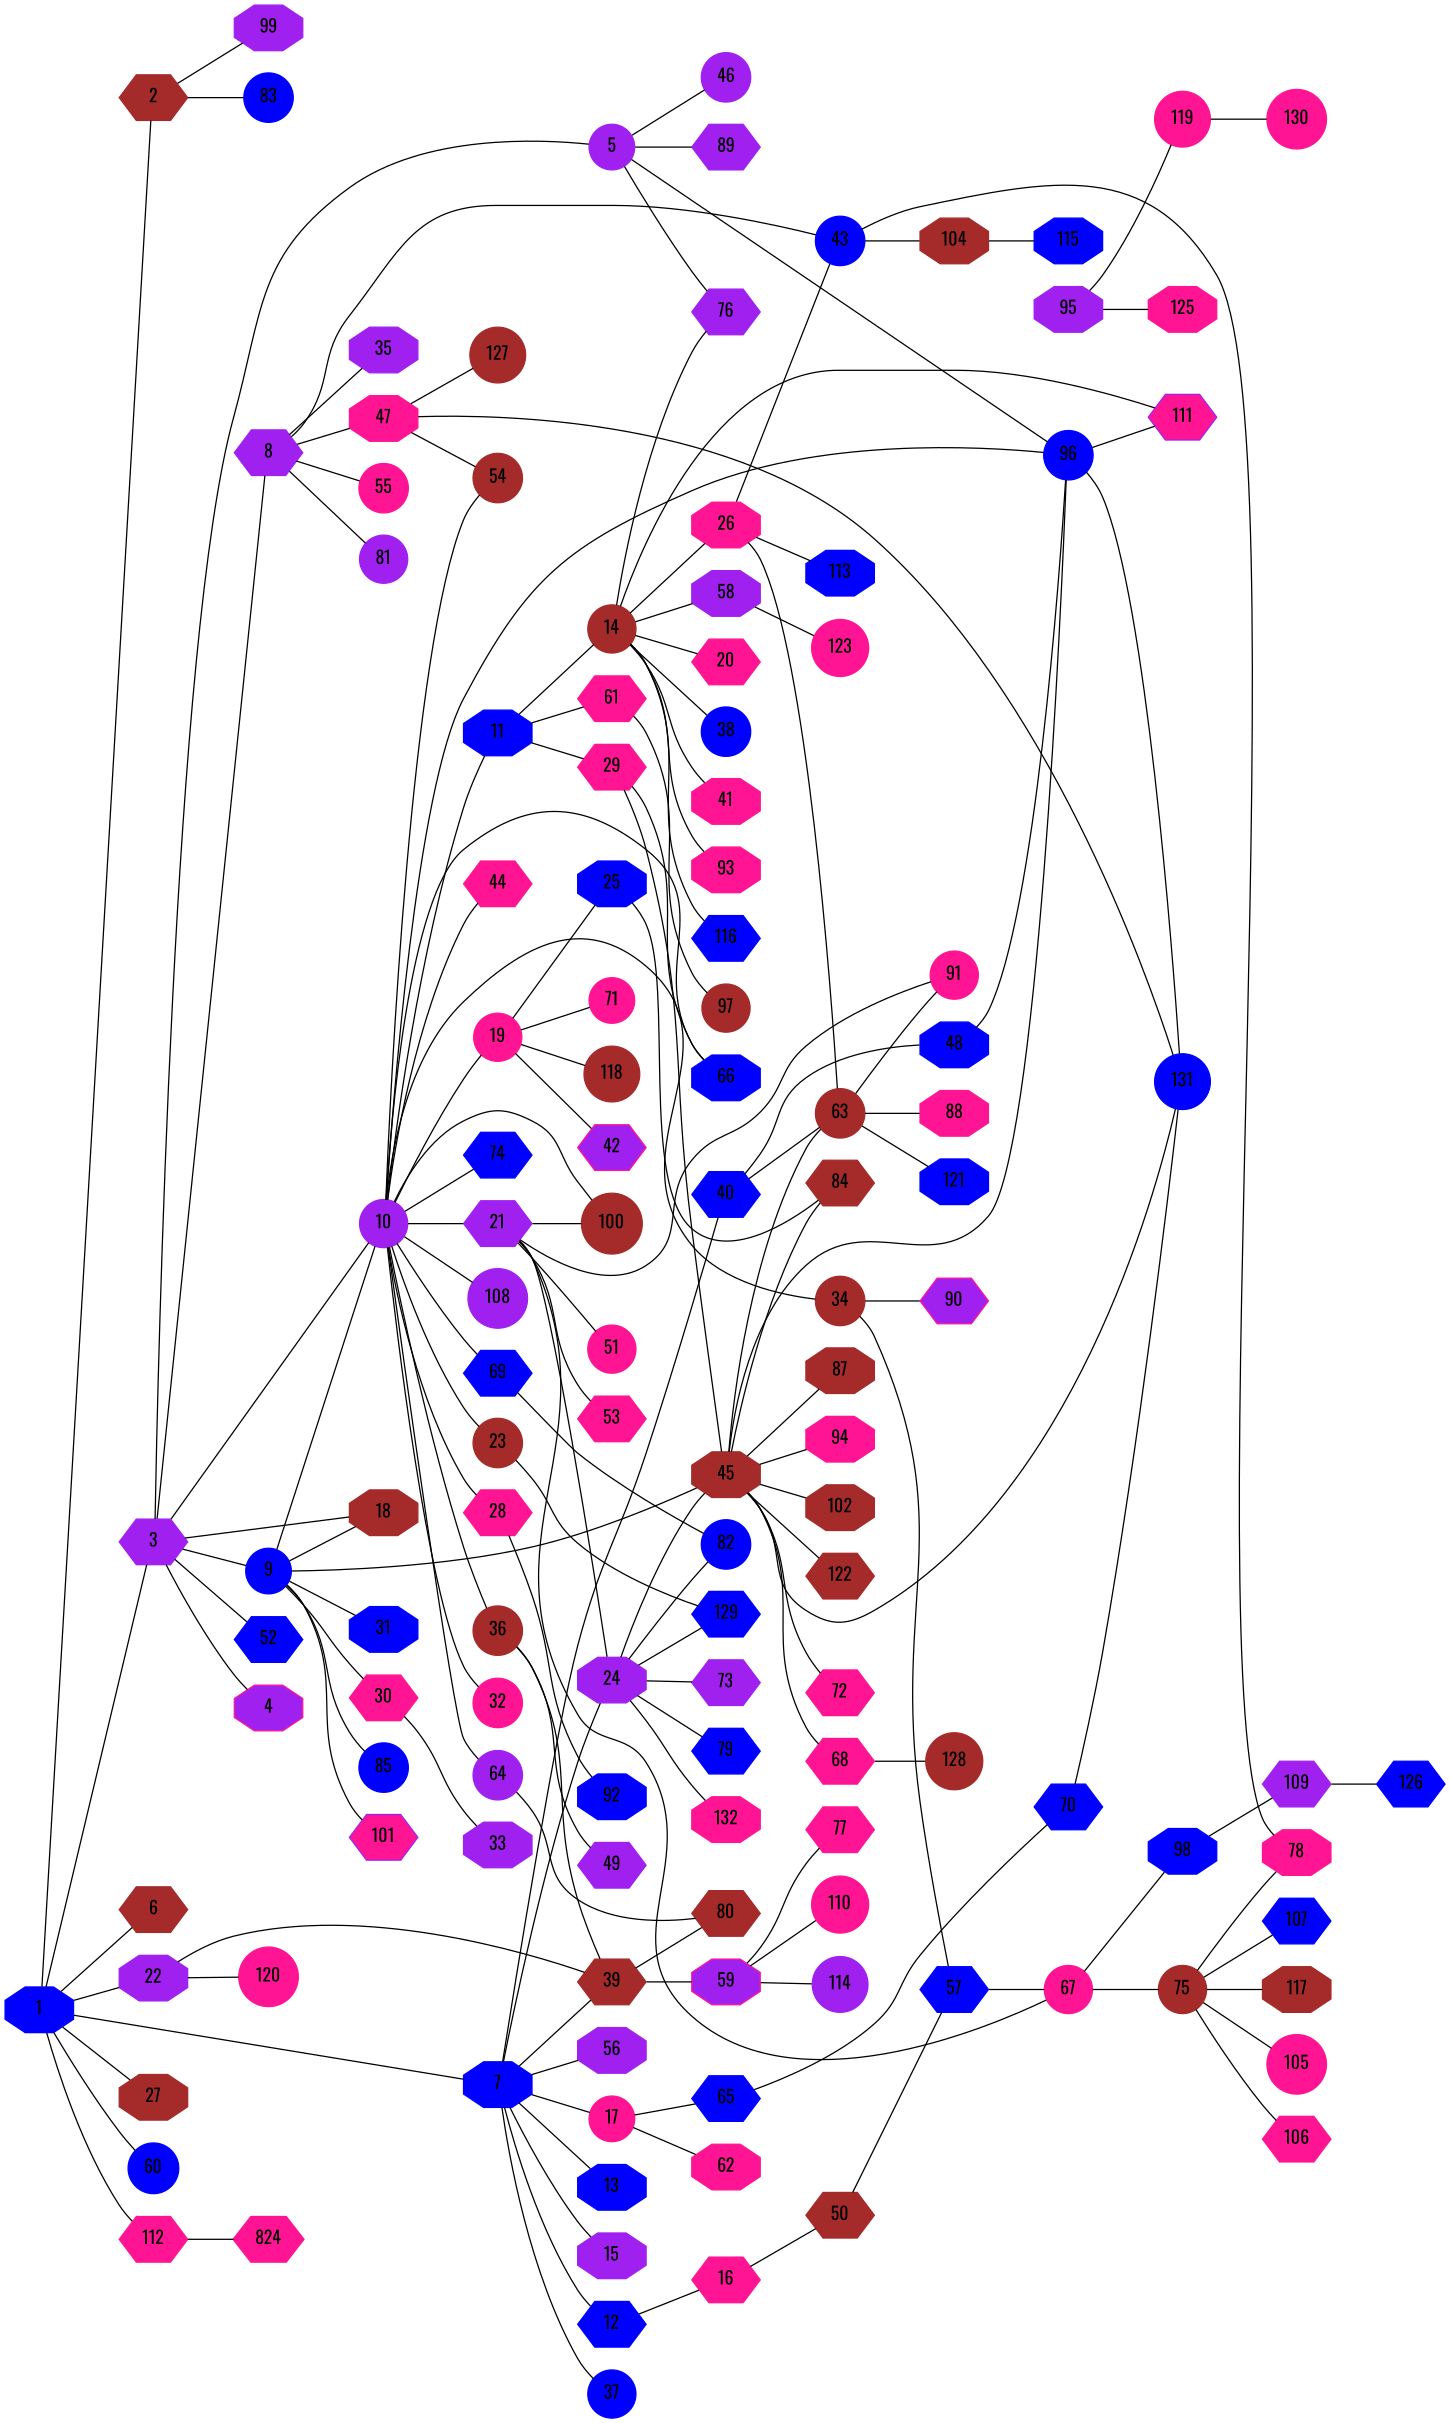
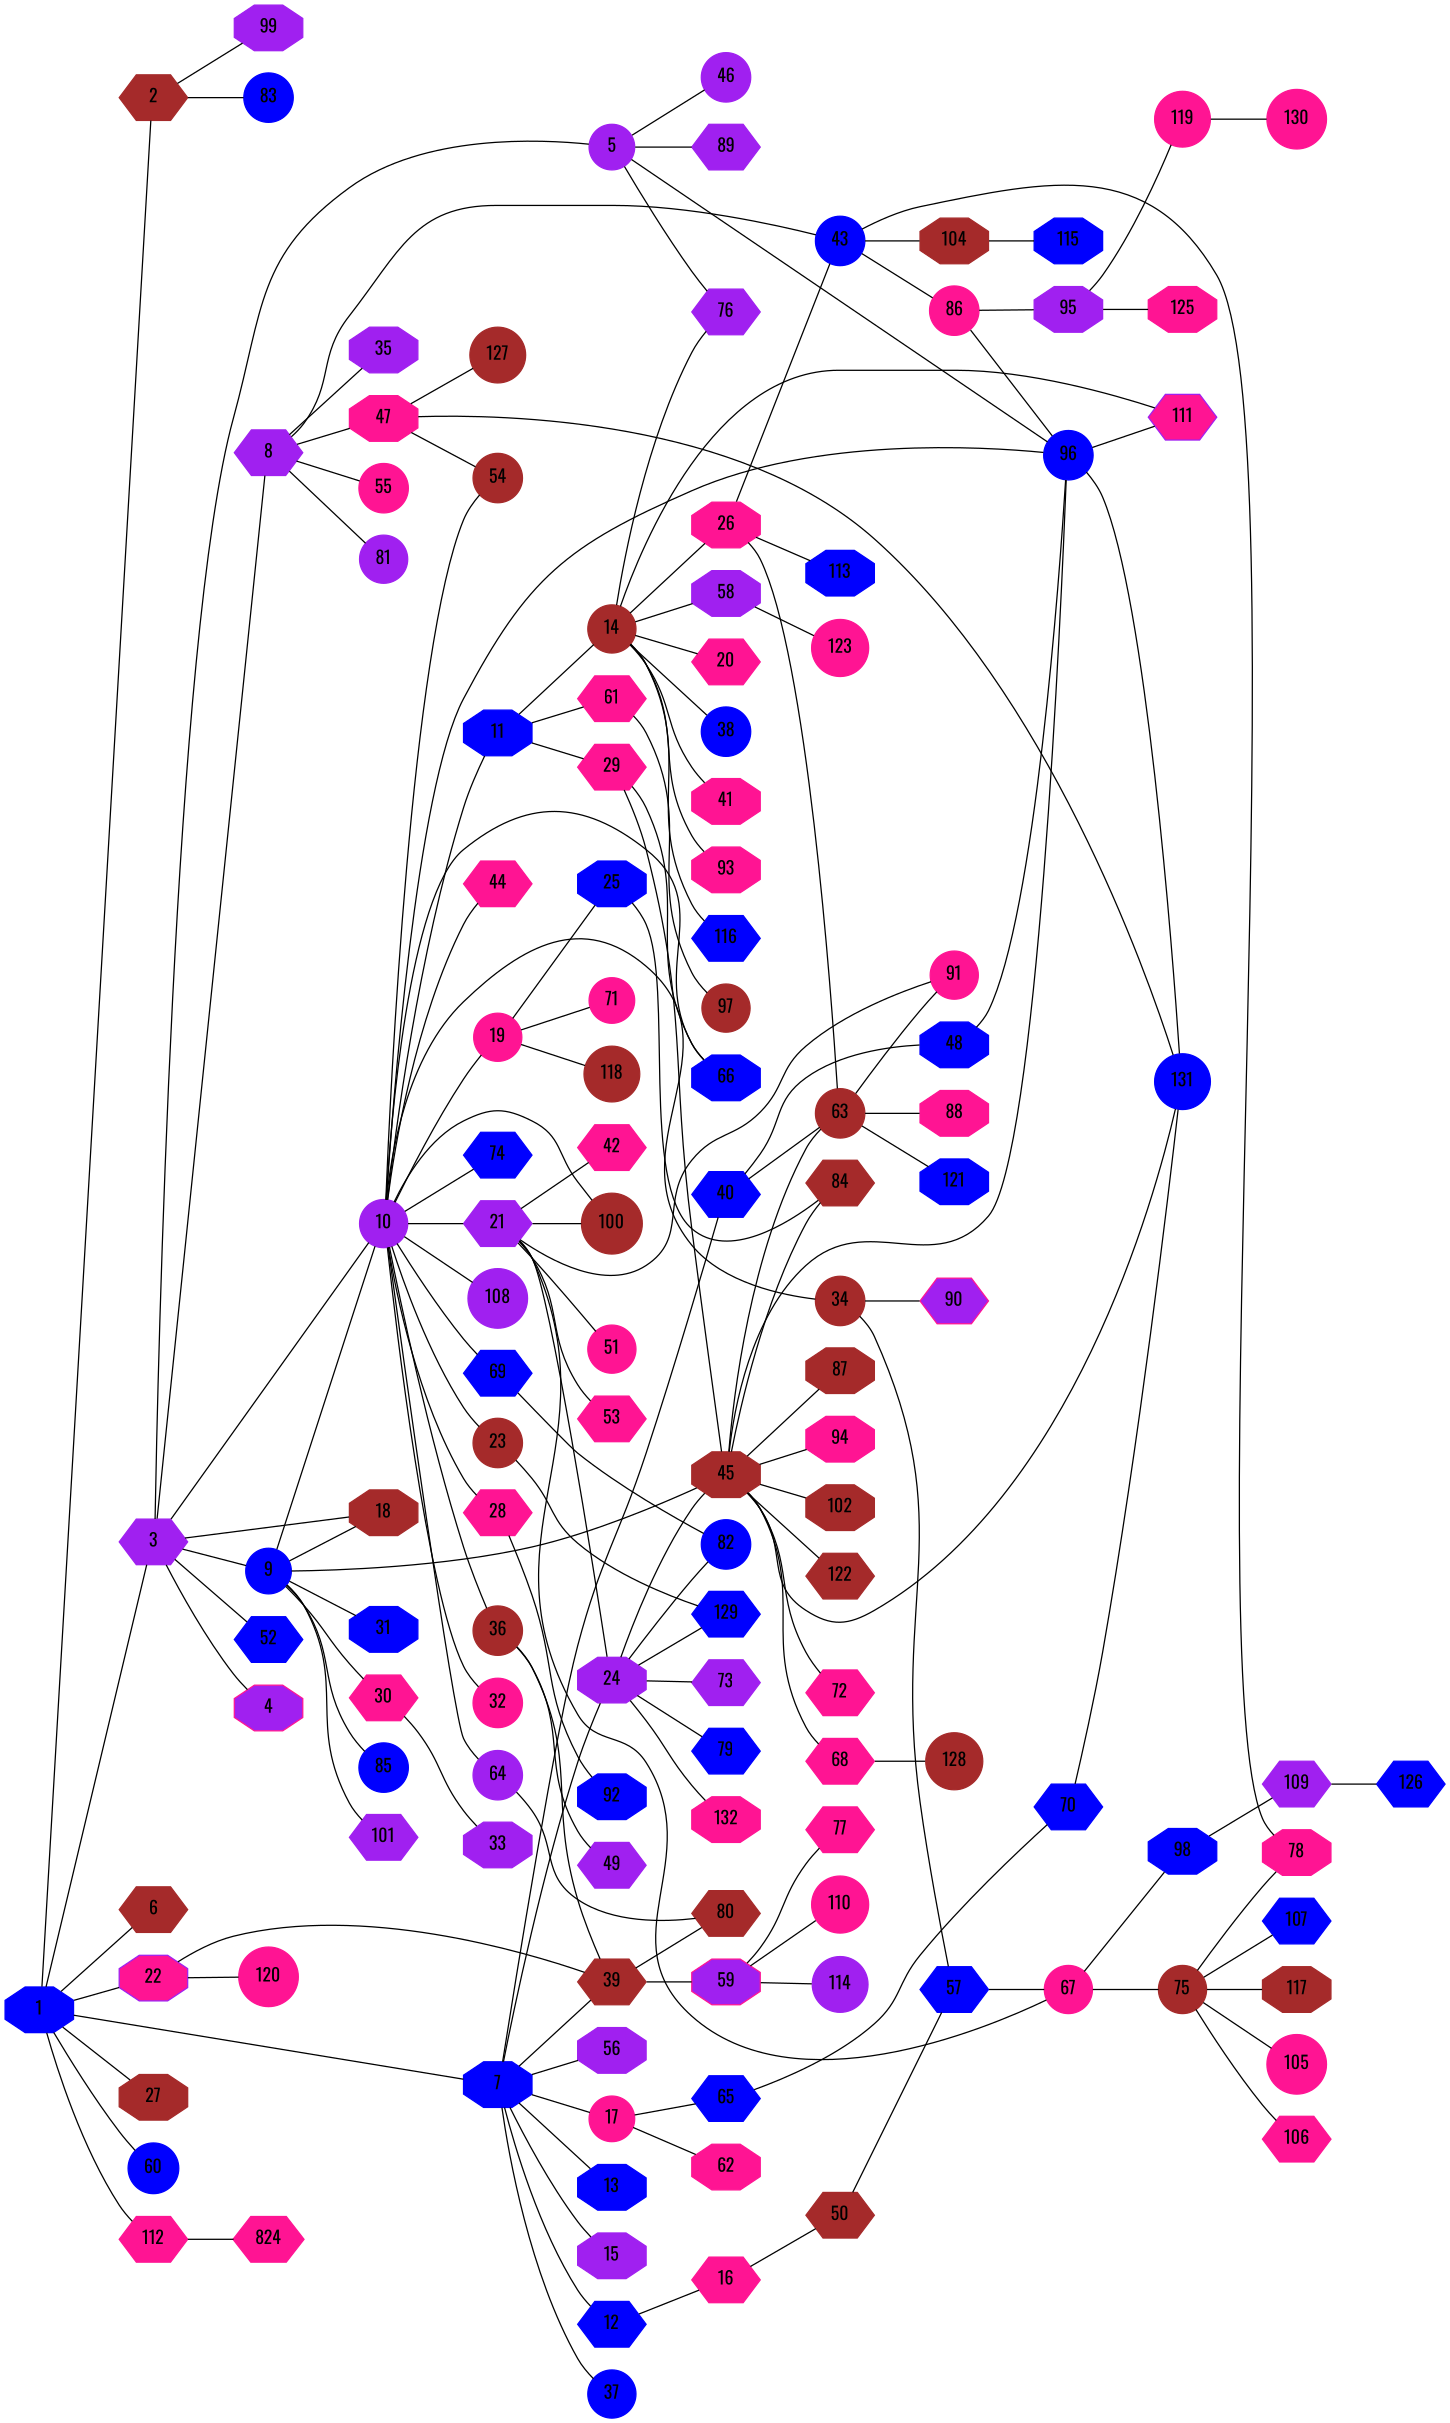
none -> (954, 311)
(553, 1091) -> (555, 1186)
(612, 1148) -> (612, 1148)
(384, 1837) -> (384, 1837)
(153, 1978) -> (153, 1978)
